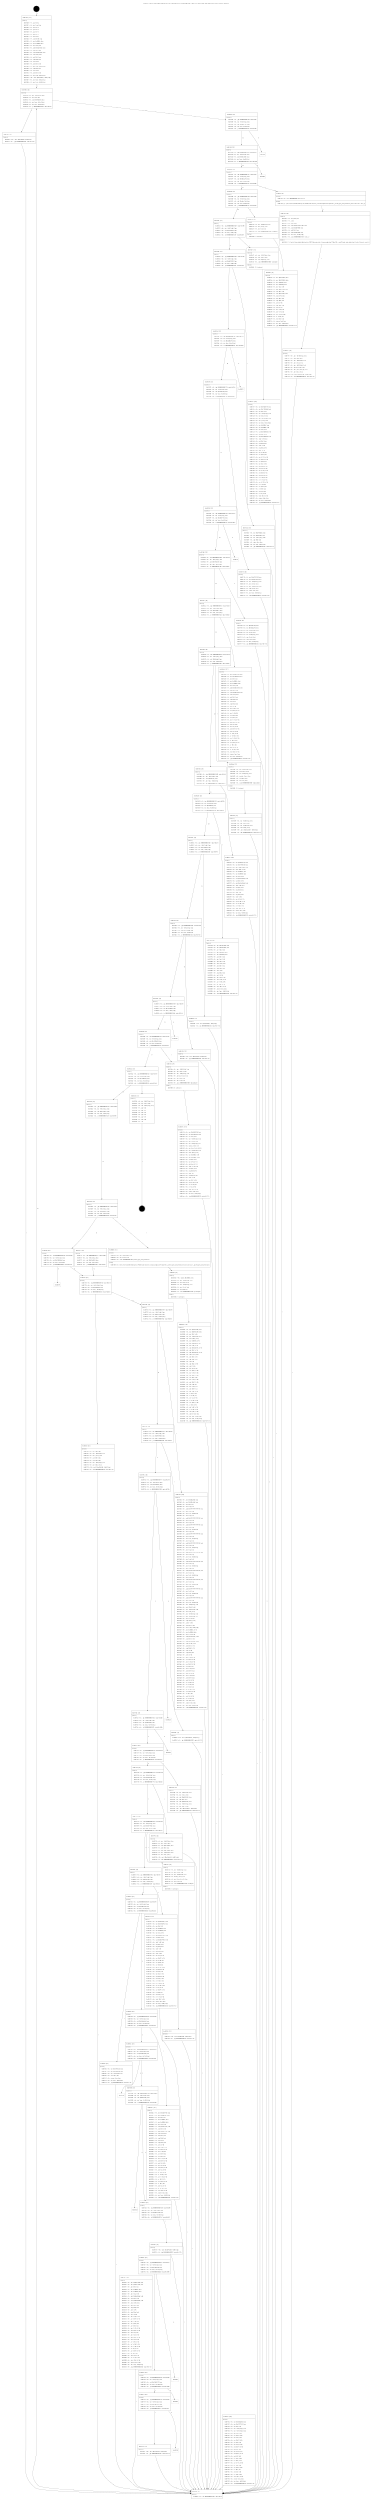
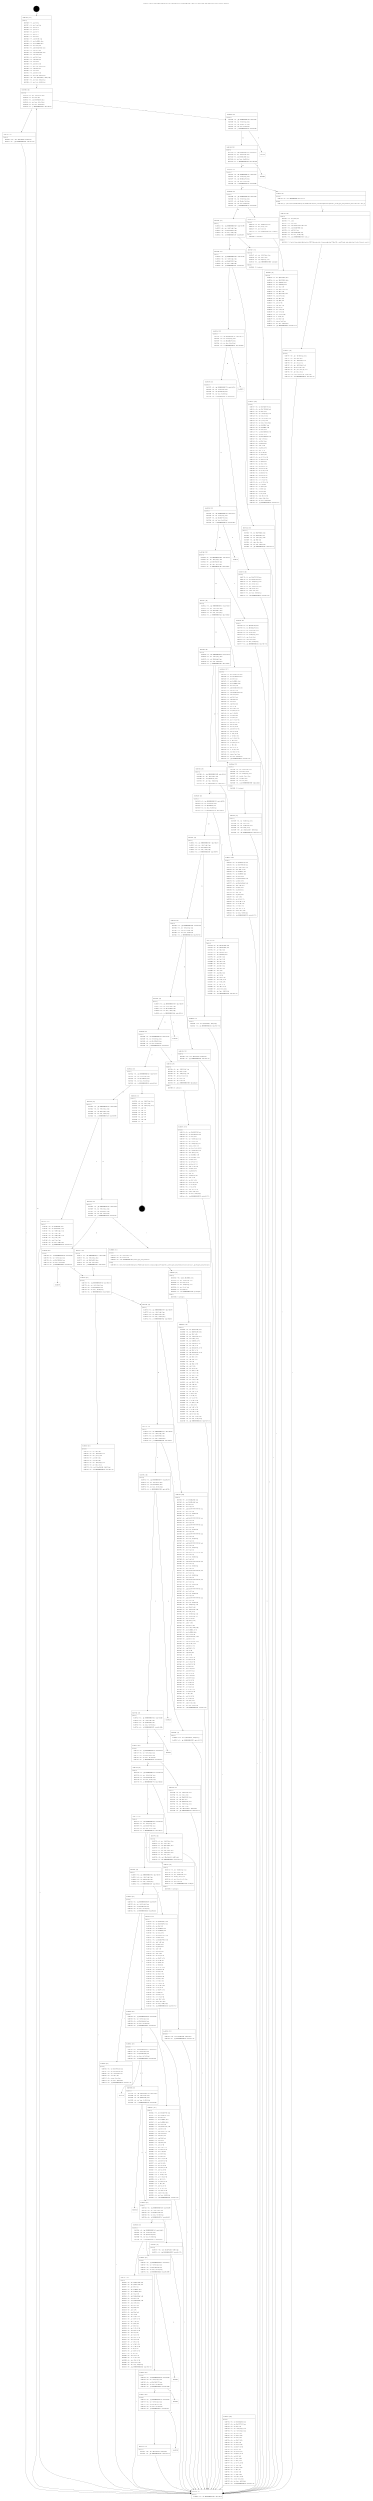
none -> (57, 1233)
none -> (148, 2232)
